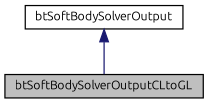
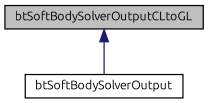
(104, 58) -> (104, 58)
